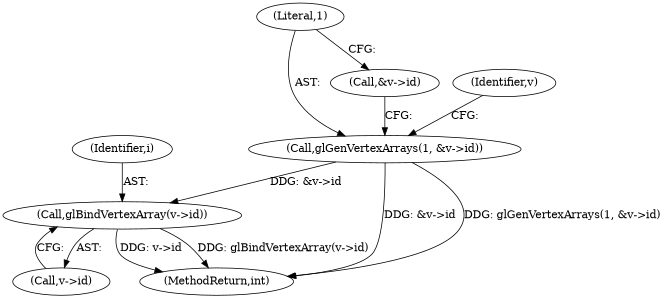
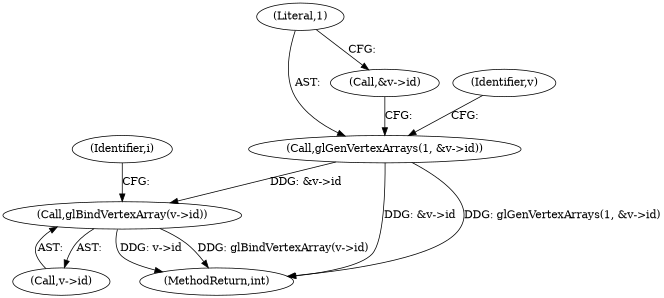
(138, 182) -> (138, 182)
(52, 249) -> (52, 249)
